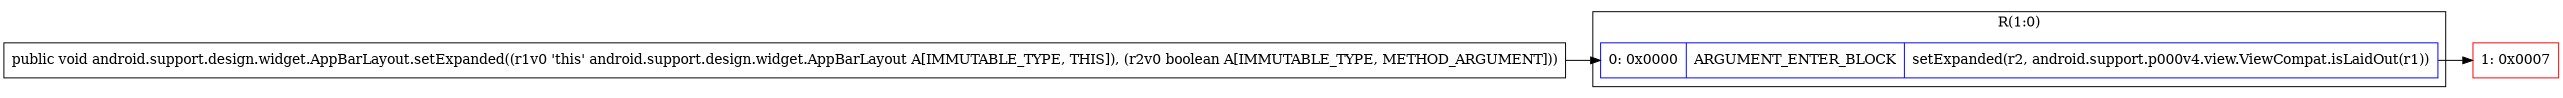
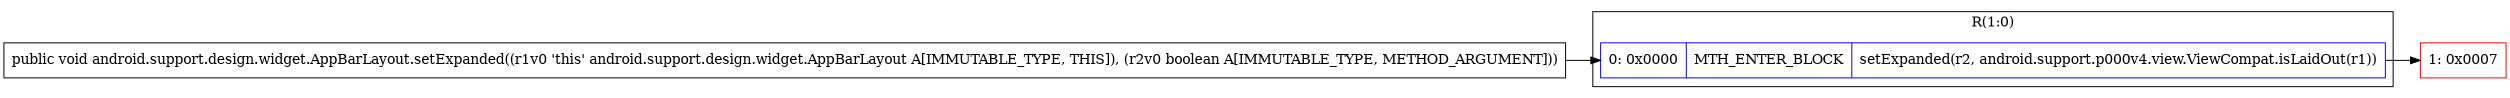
(1795, 60) -> (1769, 60)
